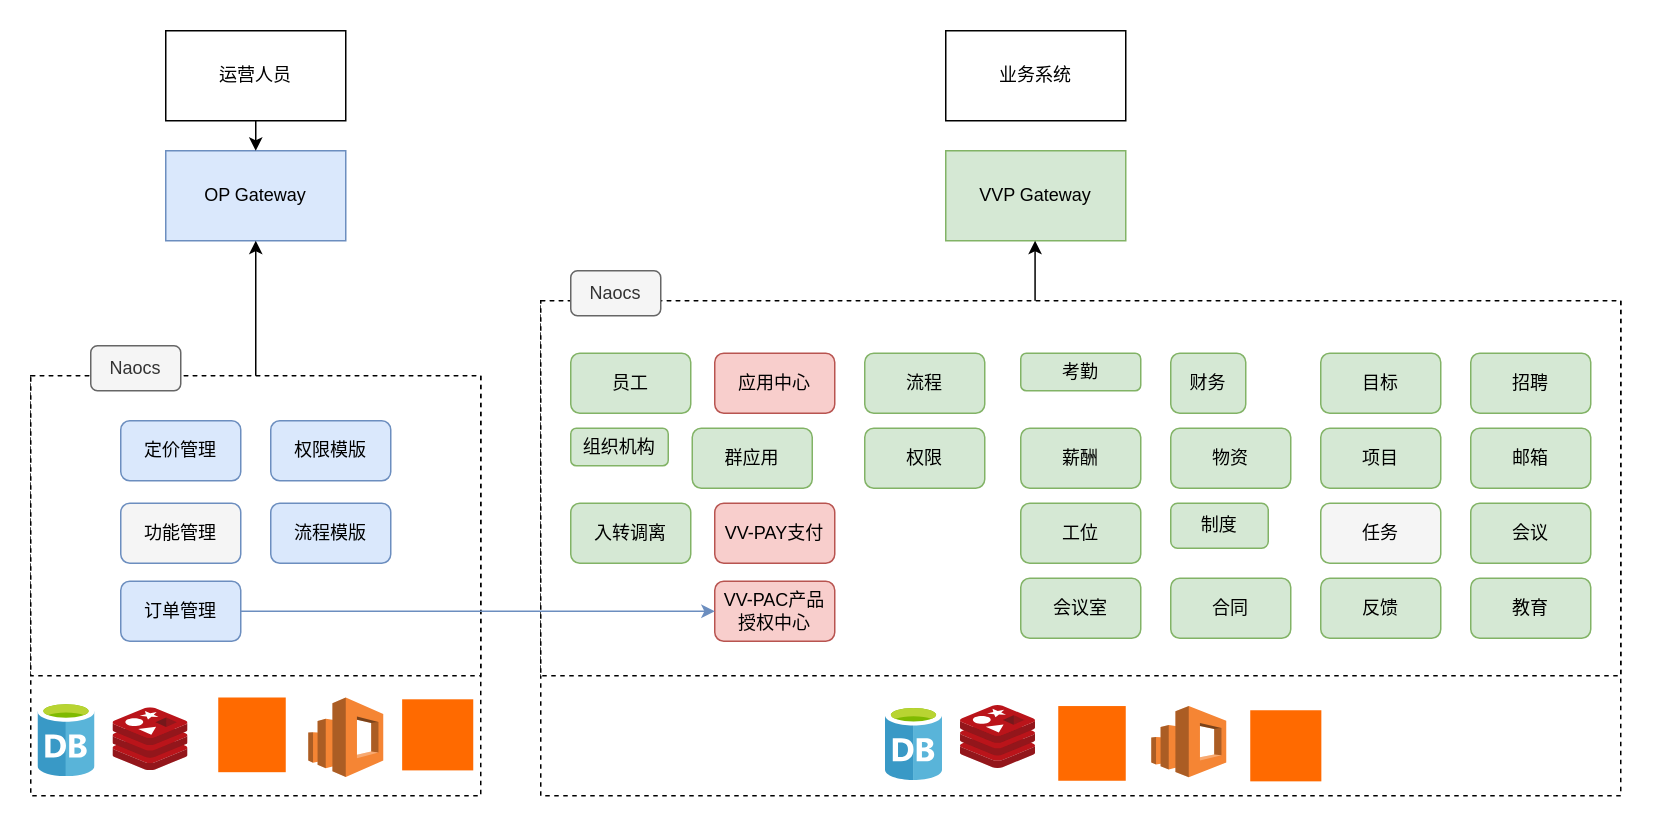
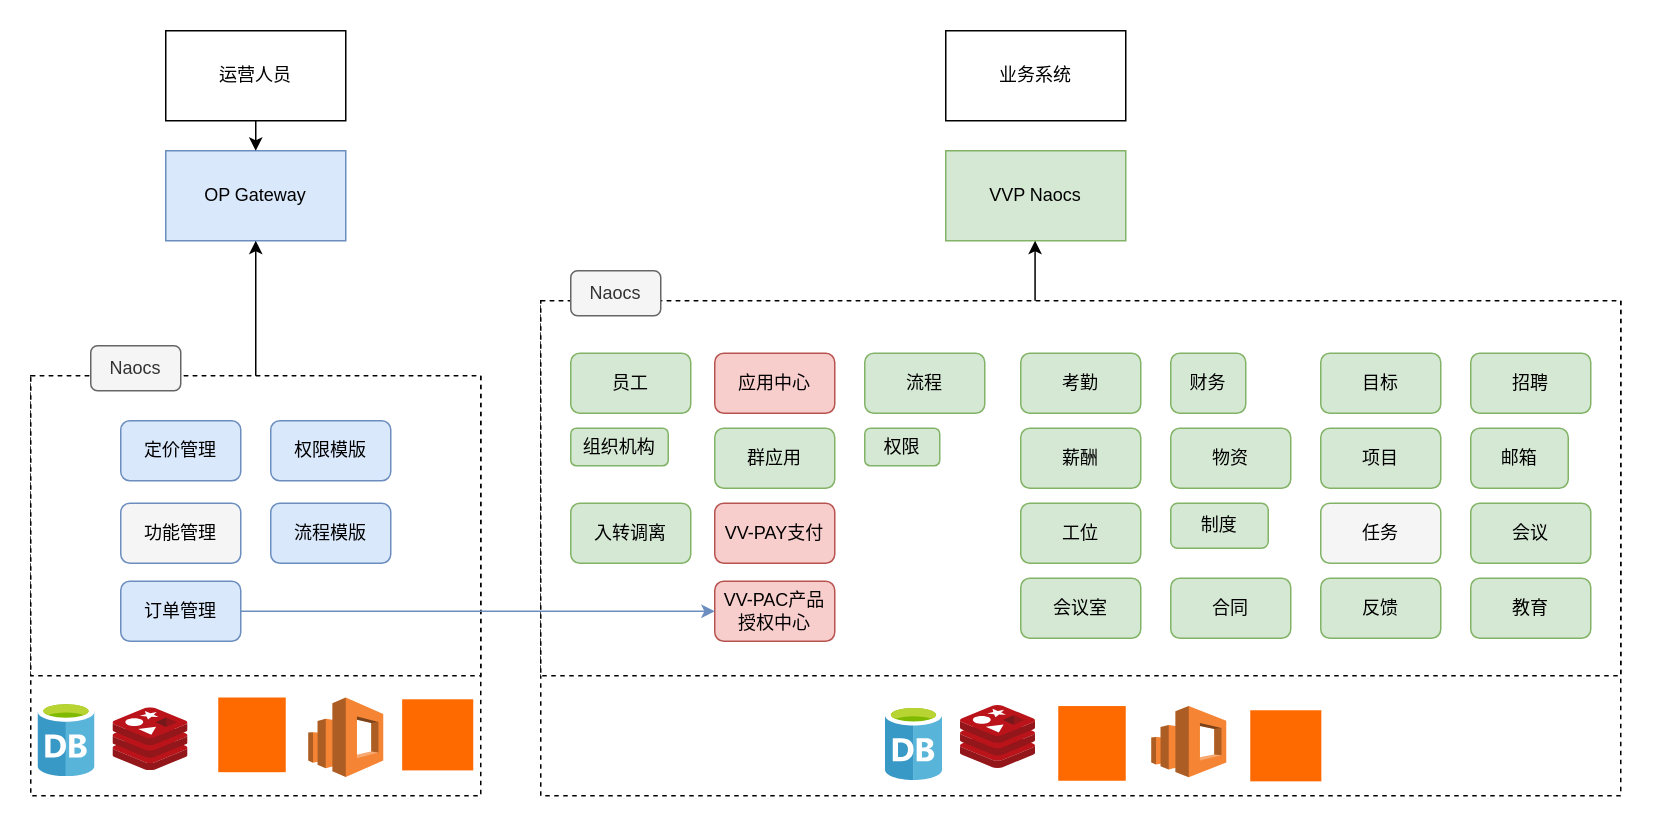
(1036, 196) -> (1036, 196)
(1081, 372) -> (1081, 383)
(752, 458) -> (775, 458)
(925, 458) -> (902, 447)
(1531, 458) -> (1520, 458)
